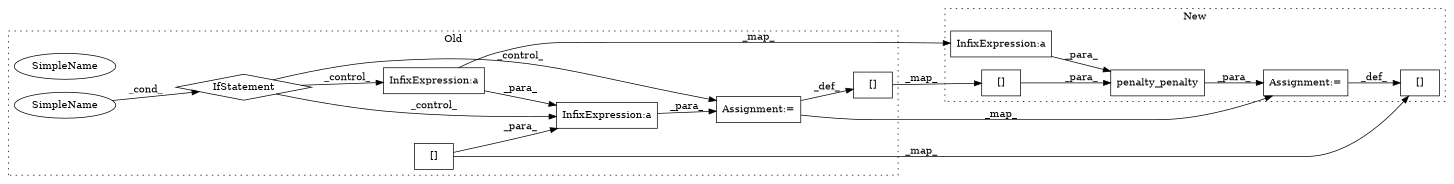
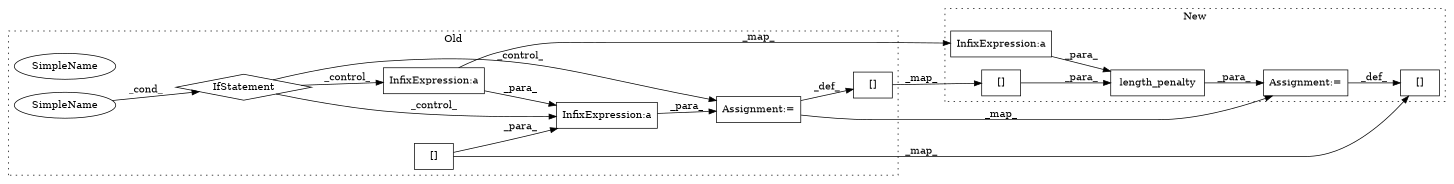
(1158, 83) -> (1158, 83)
